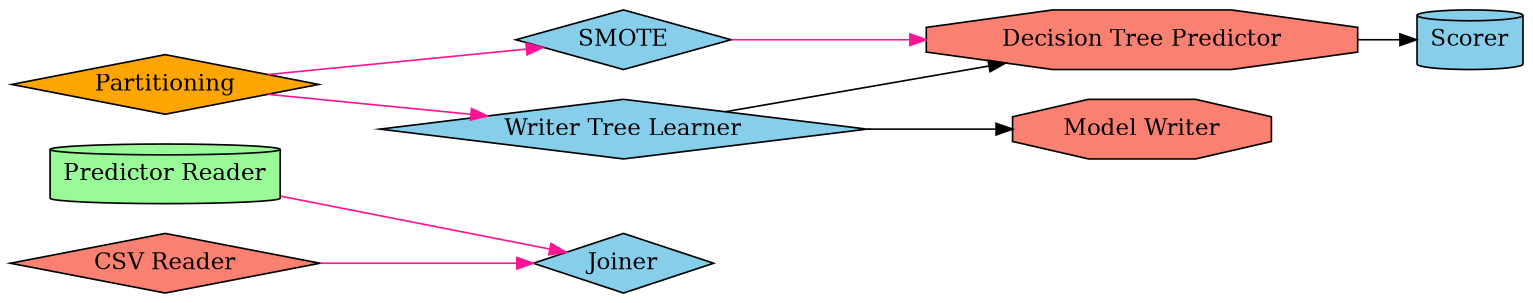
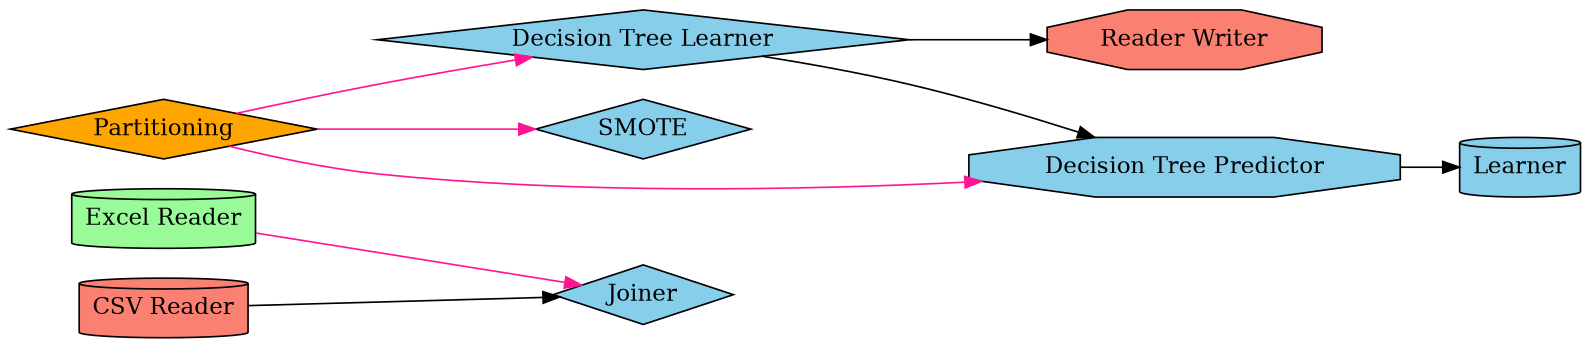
(821, 40) -> (595, 187)
(1142, 40) -> (1185, 167)
(1470, 40) -> (1520, 167)
(623, 129) -> (643, 40)
(1142, 129) -> (1185, 40)
(165, 174) -> (164, 219)
(165, 263) -> (164, 308)
(418, 263) -> (395, 302)
